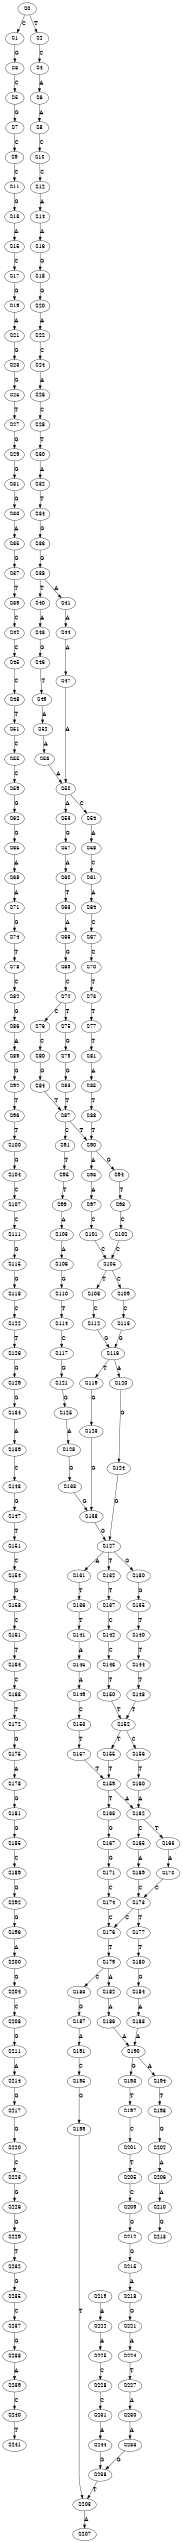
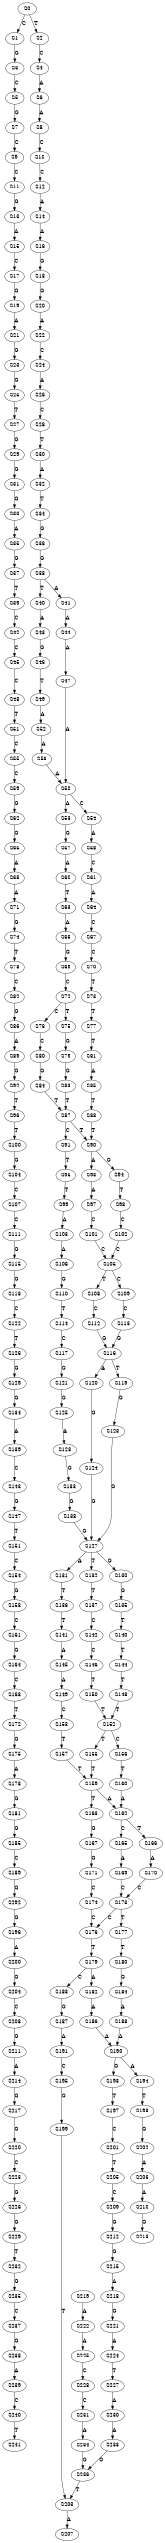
(91, 1472) -> (111, 1490)
(16, 1650) -> (17, 1650)
(100, 2445) -> (83, 2445)
